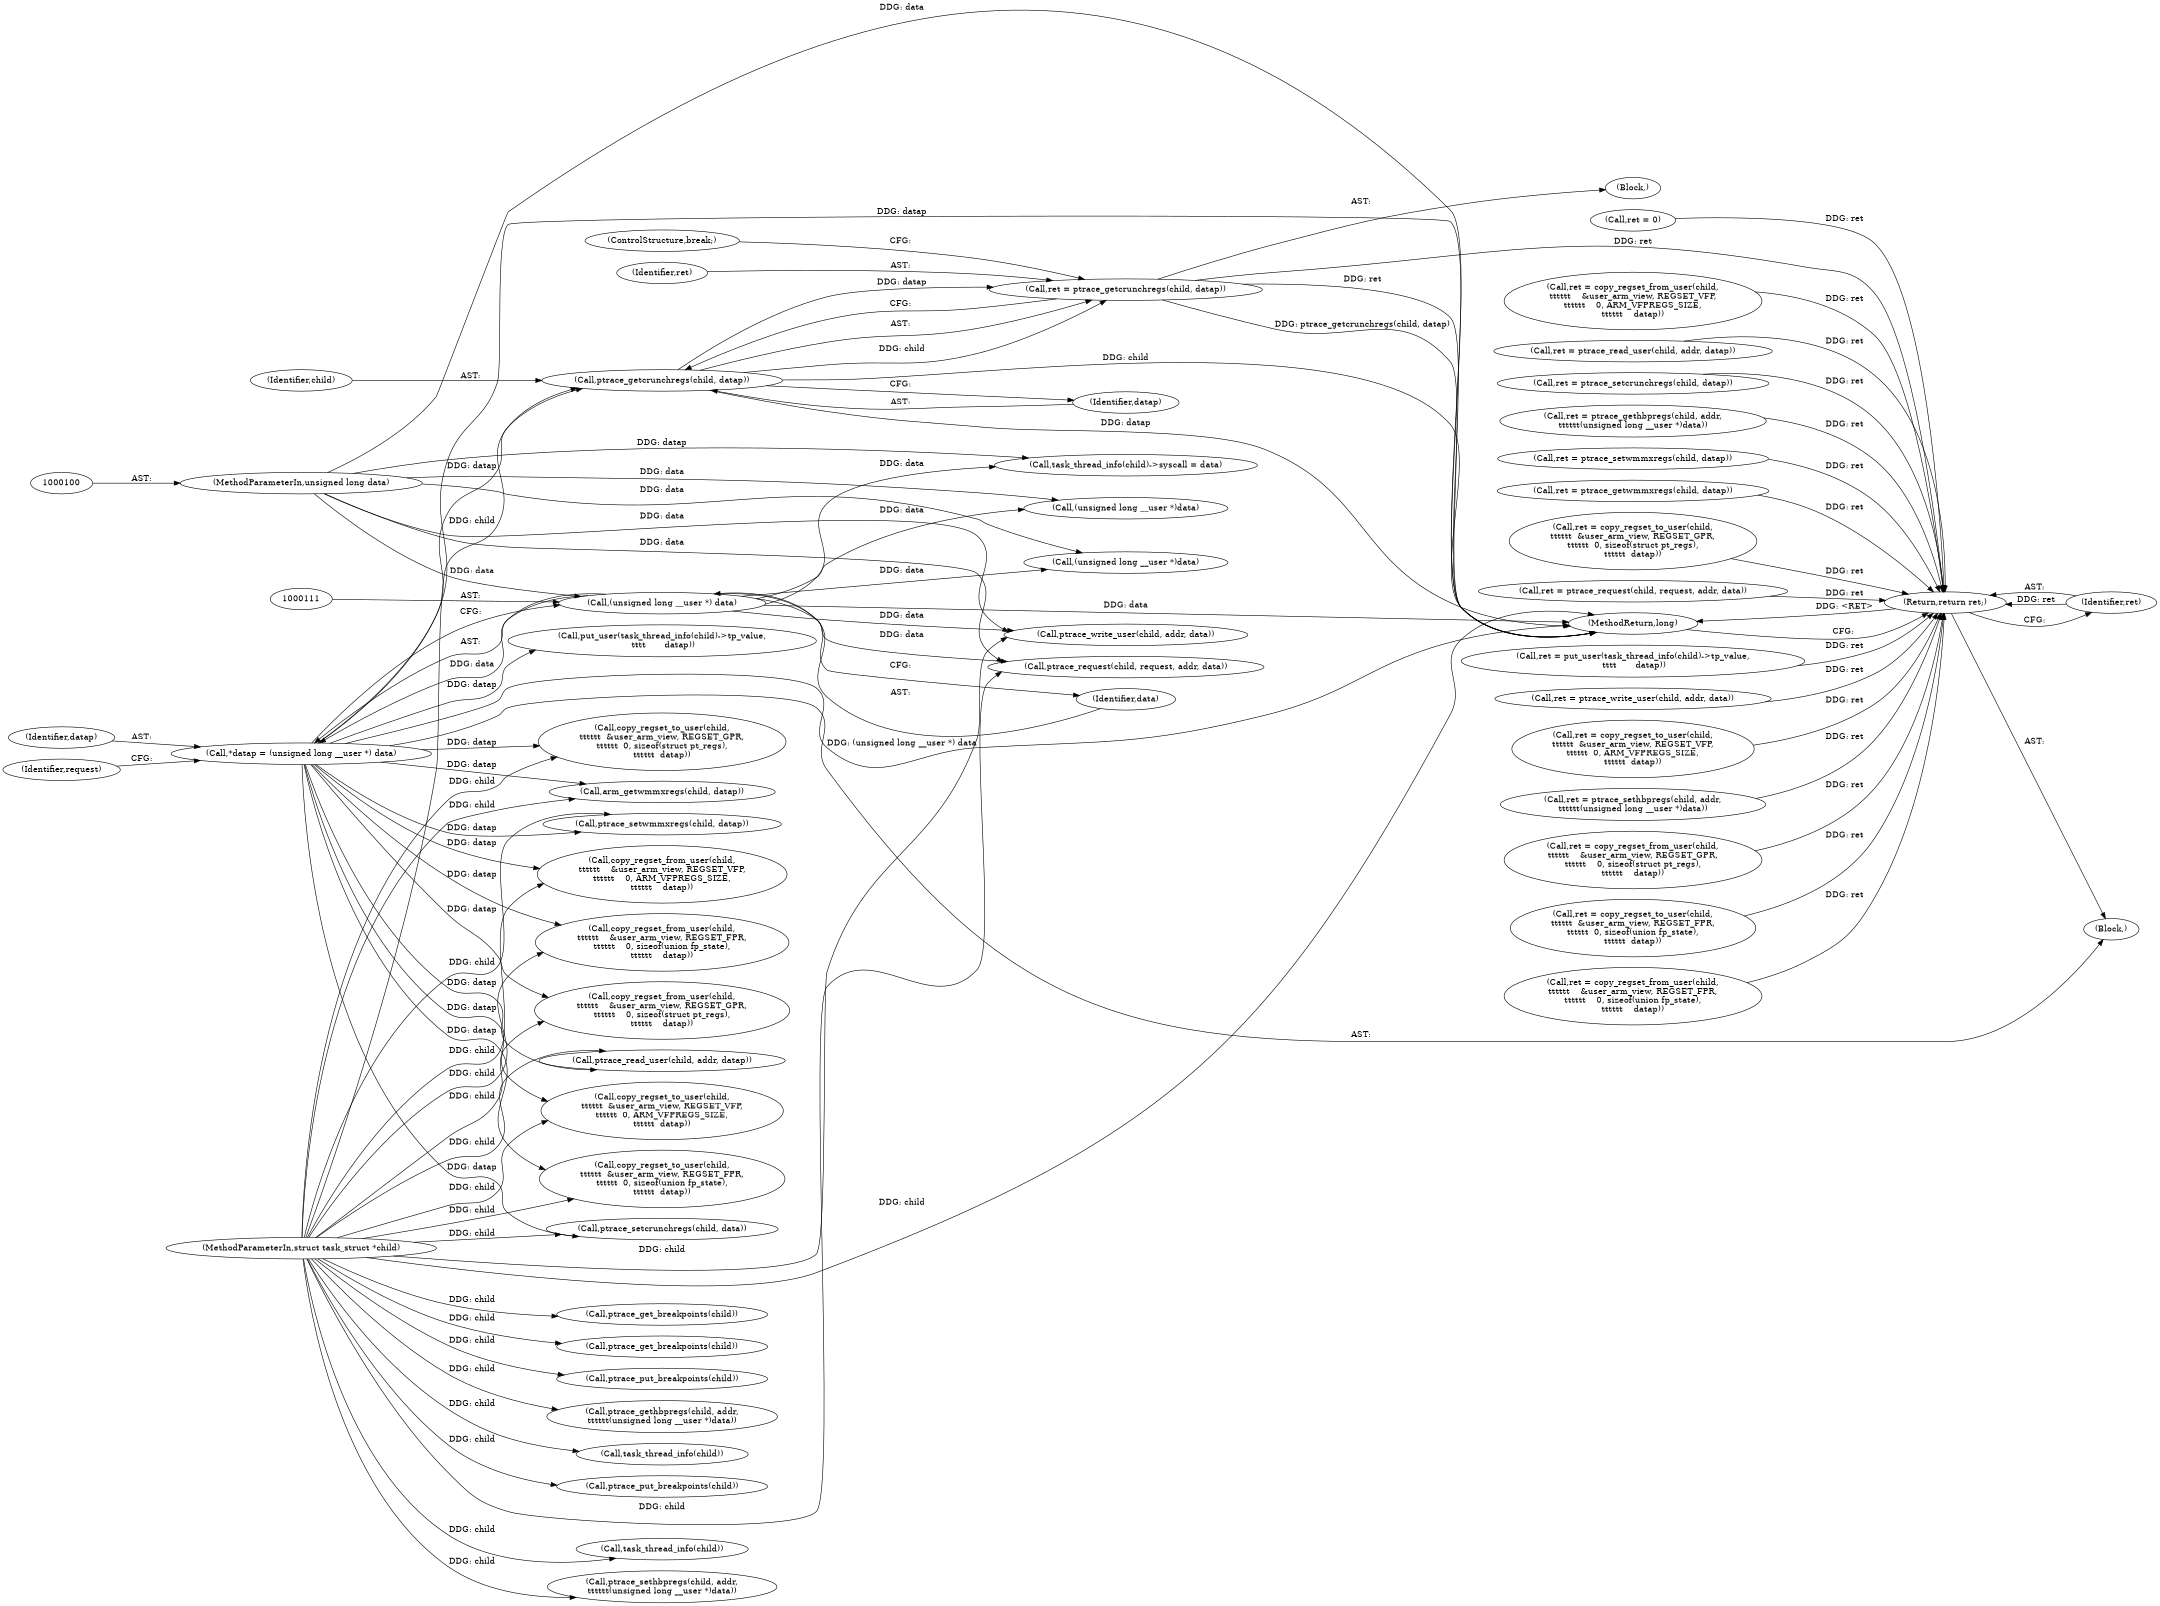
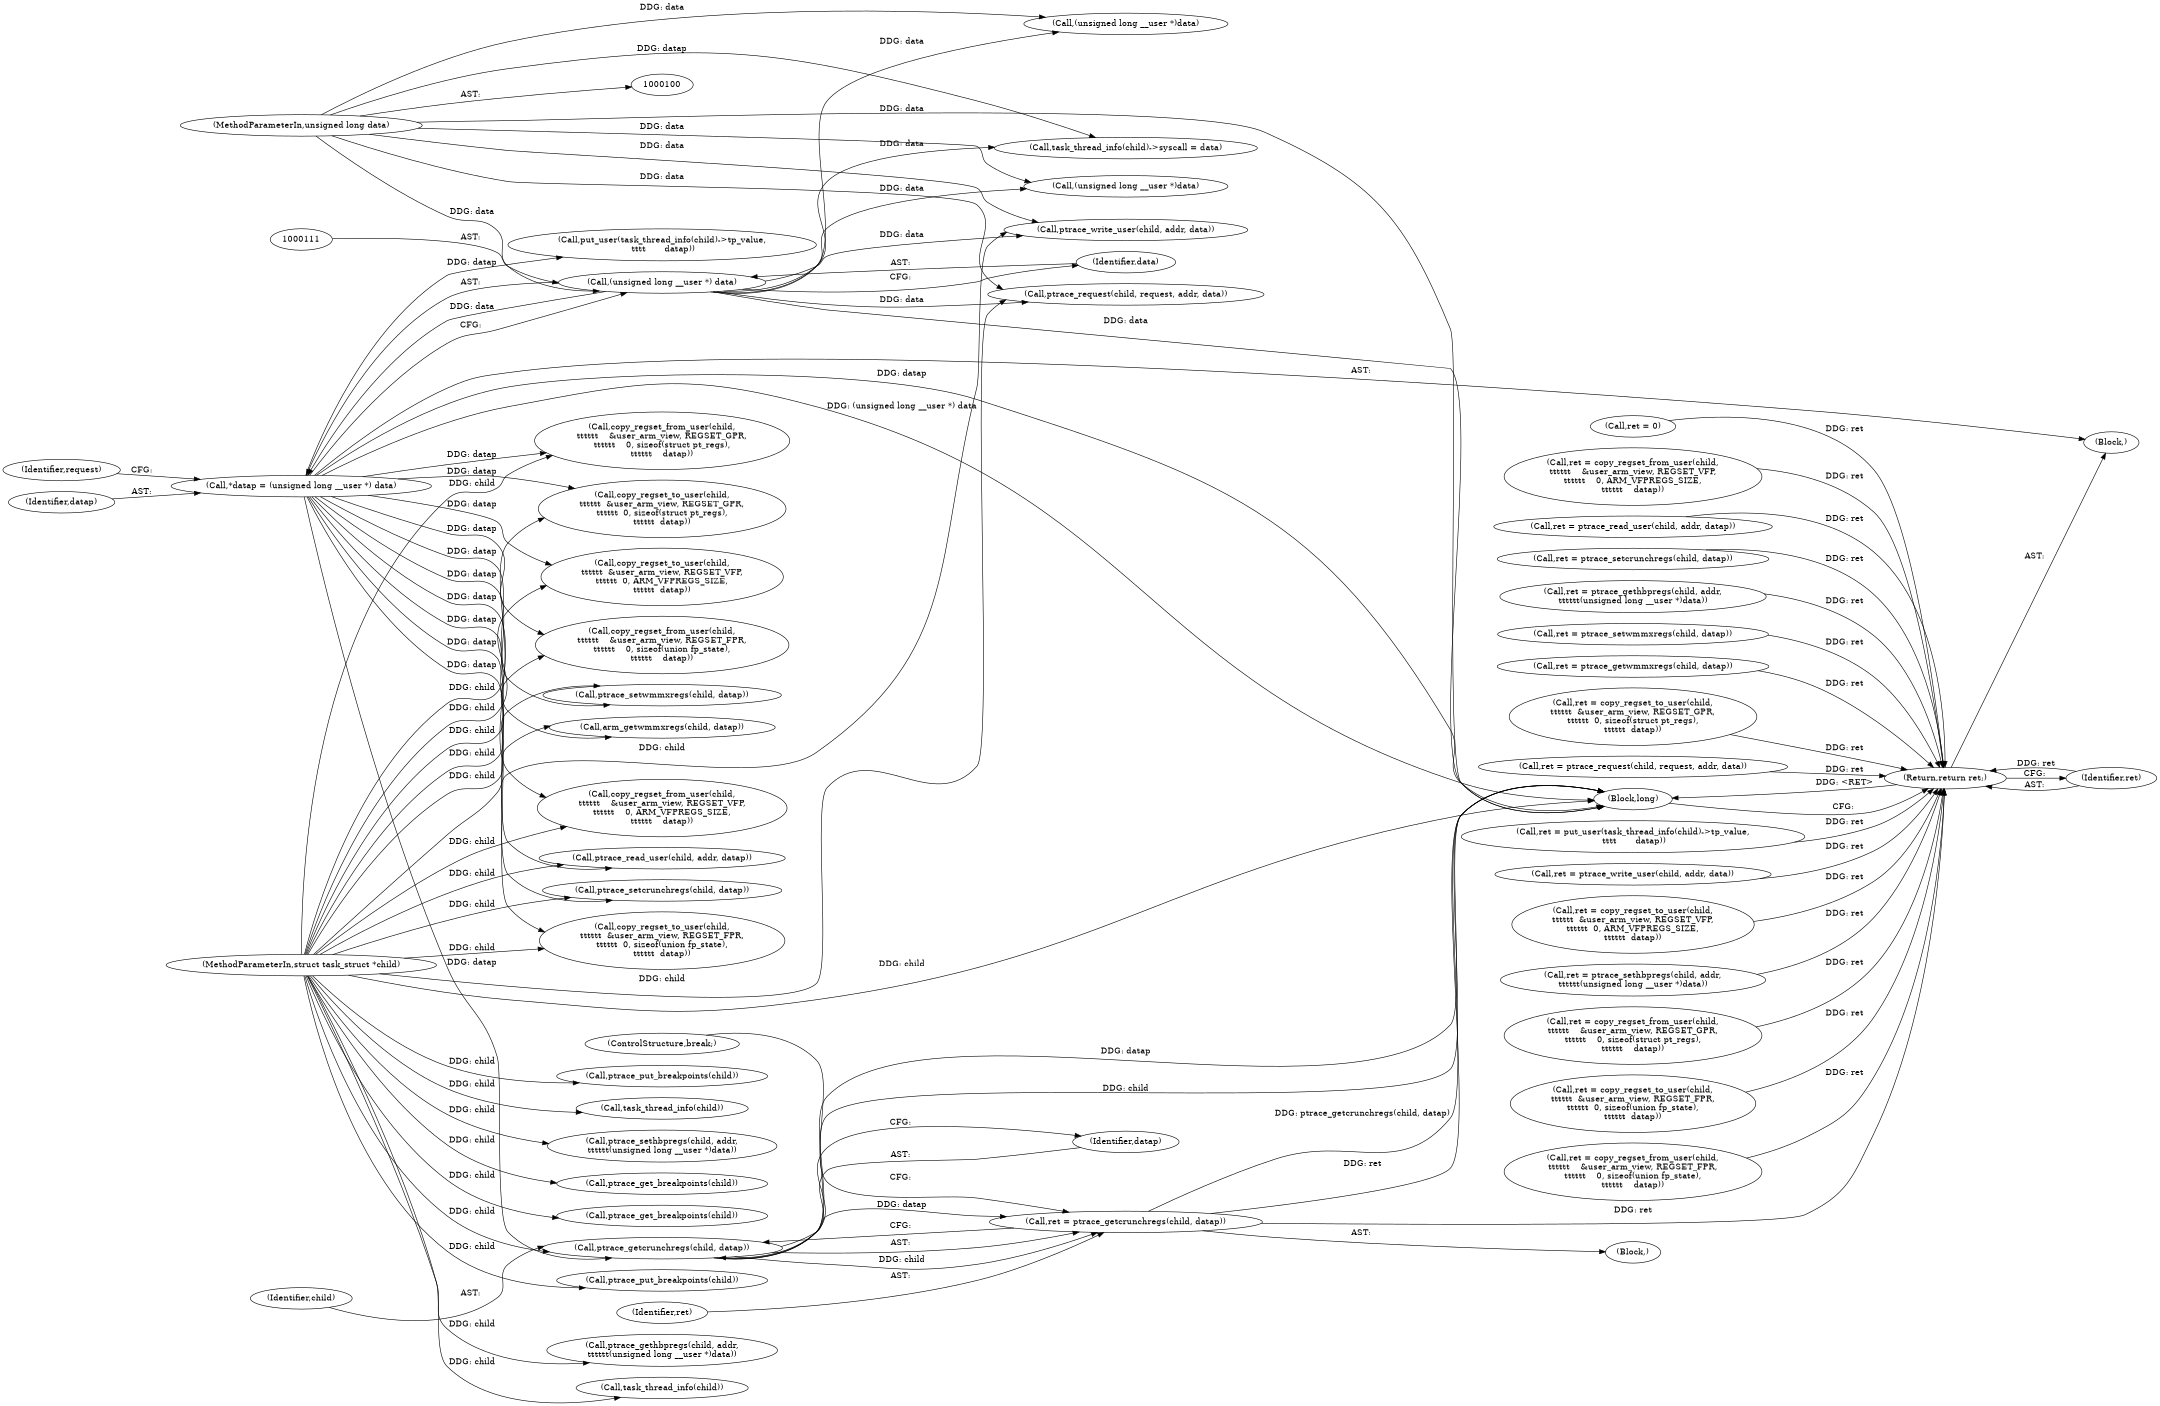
(133, 483) -> (493, 99)
(1633, 624) -> (1633, 799)
(662, 1229) -> (662, 890)
